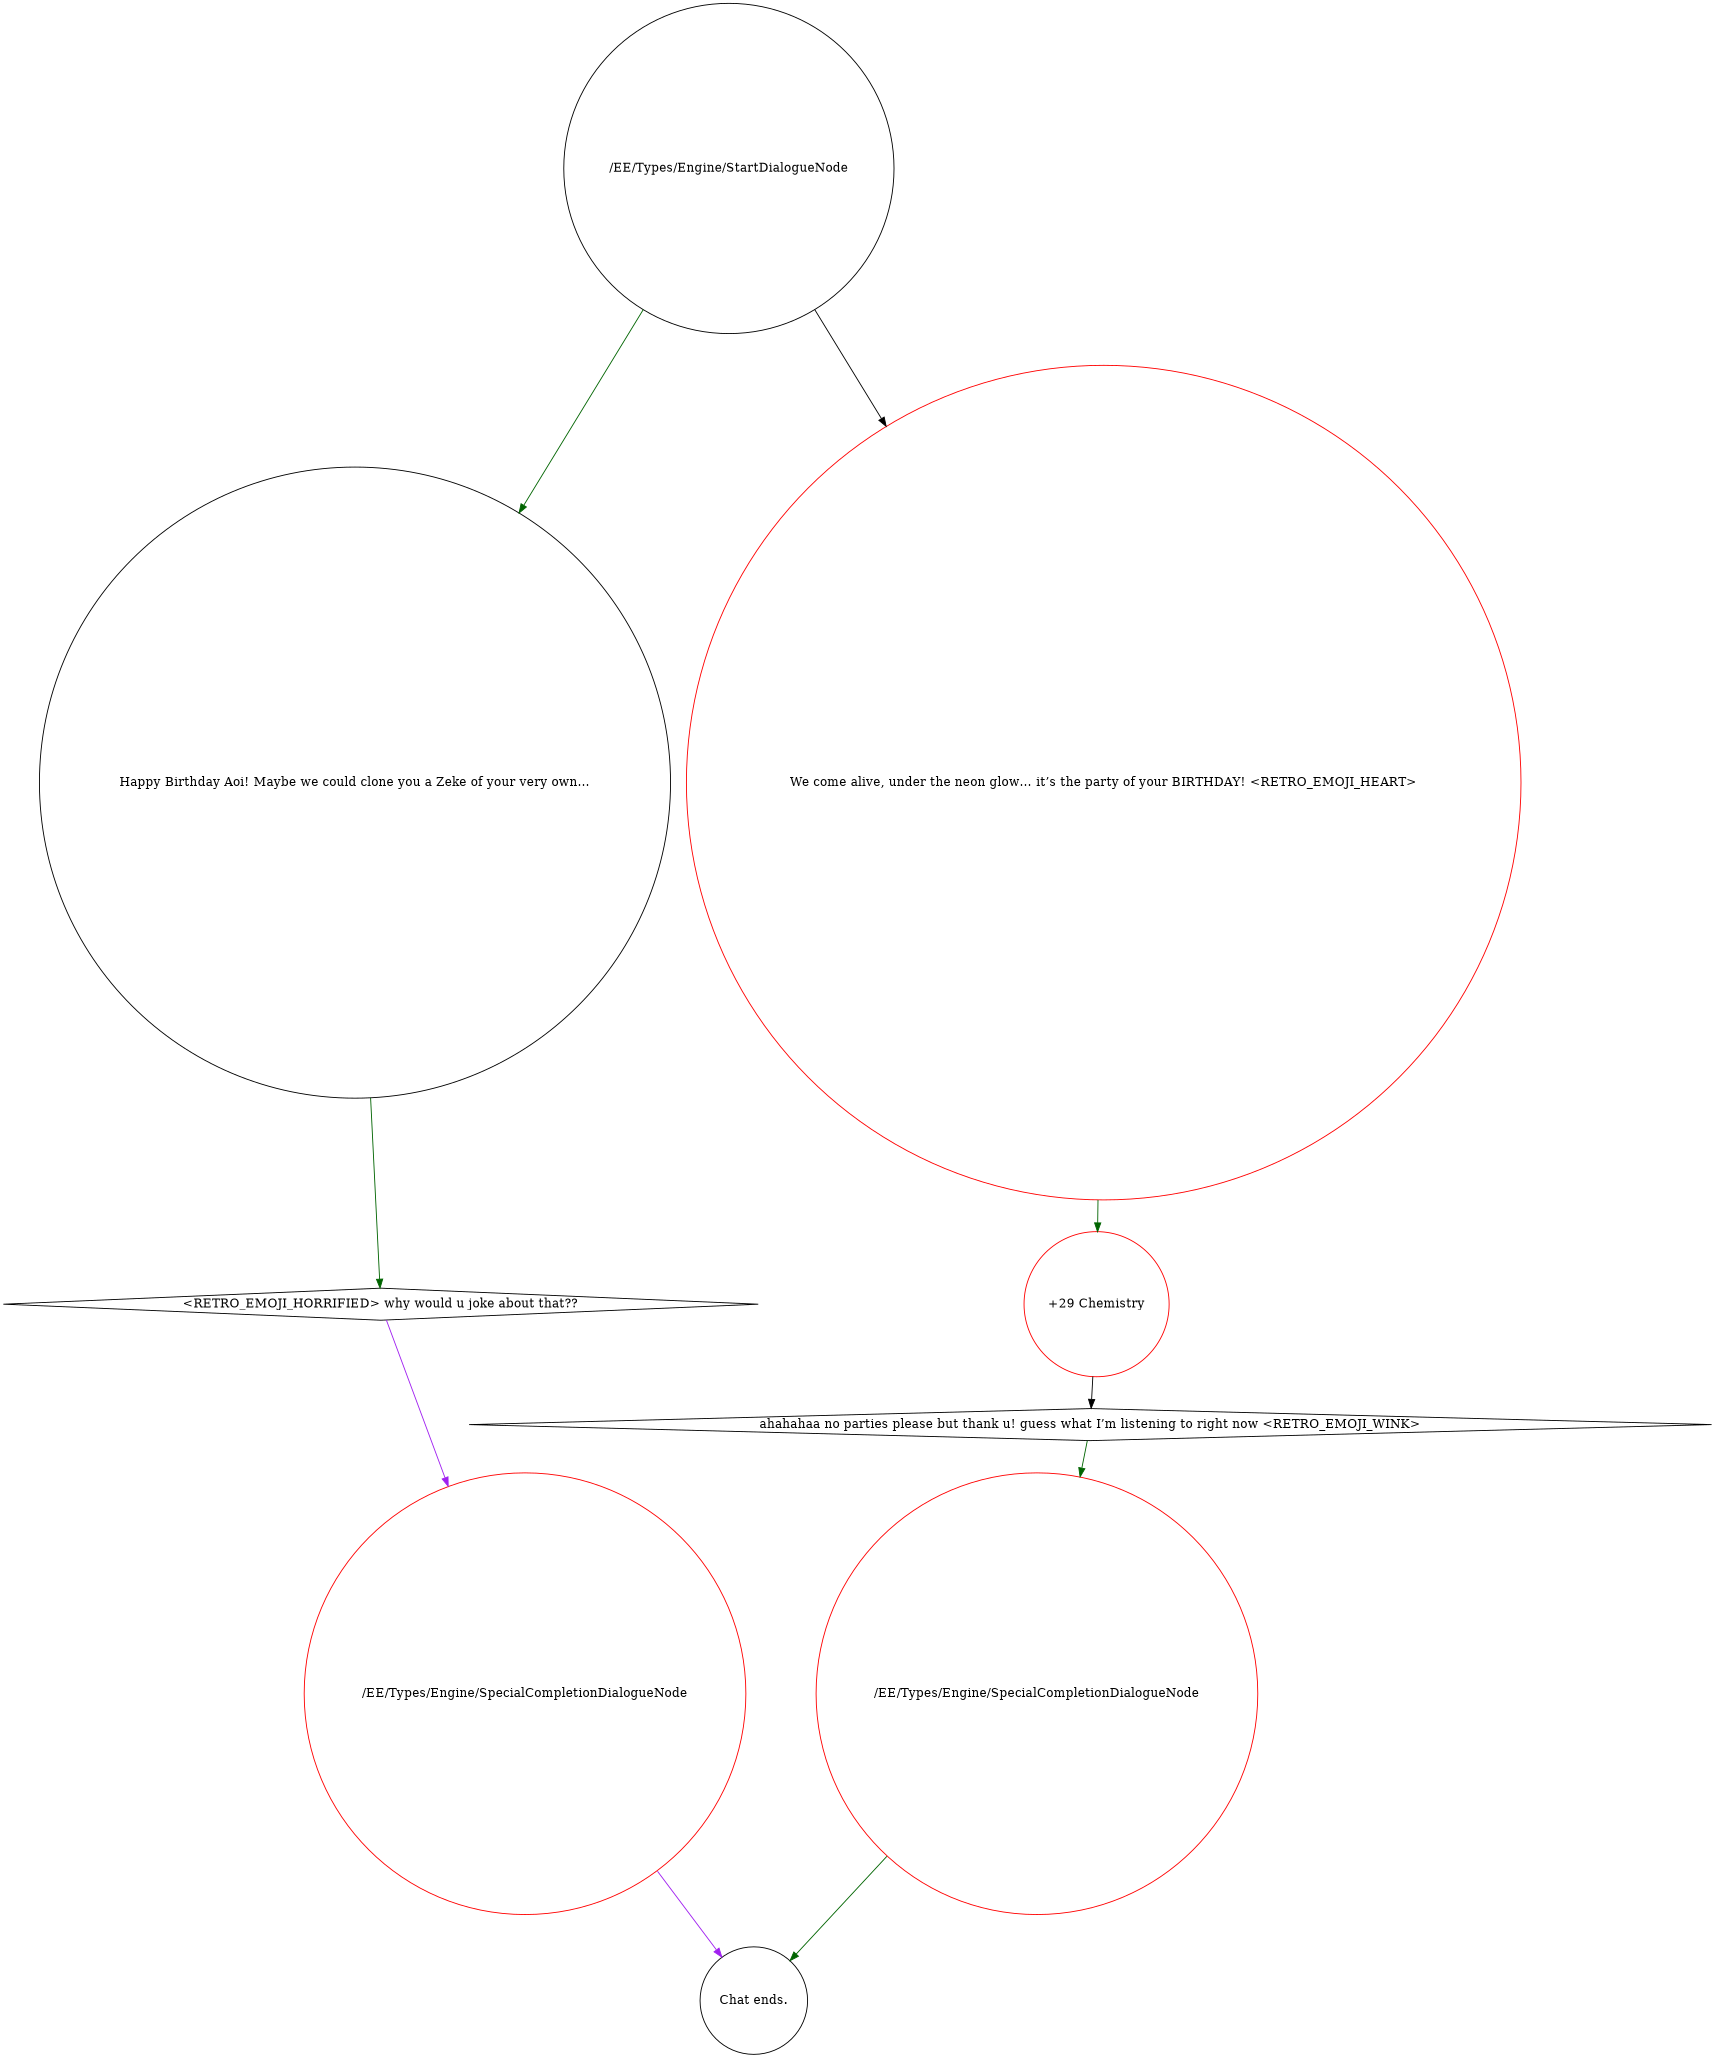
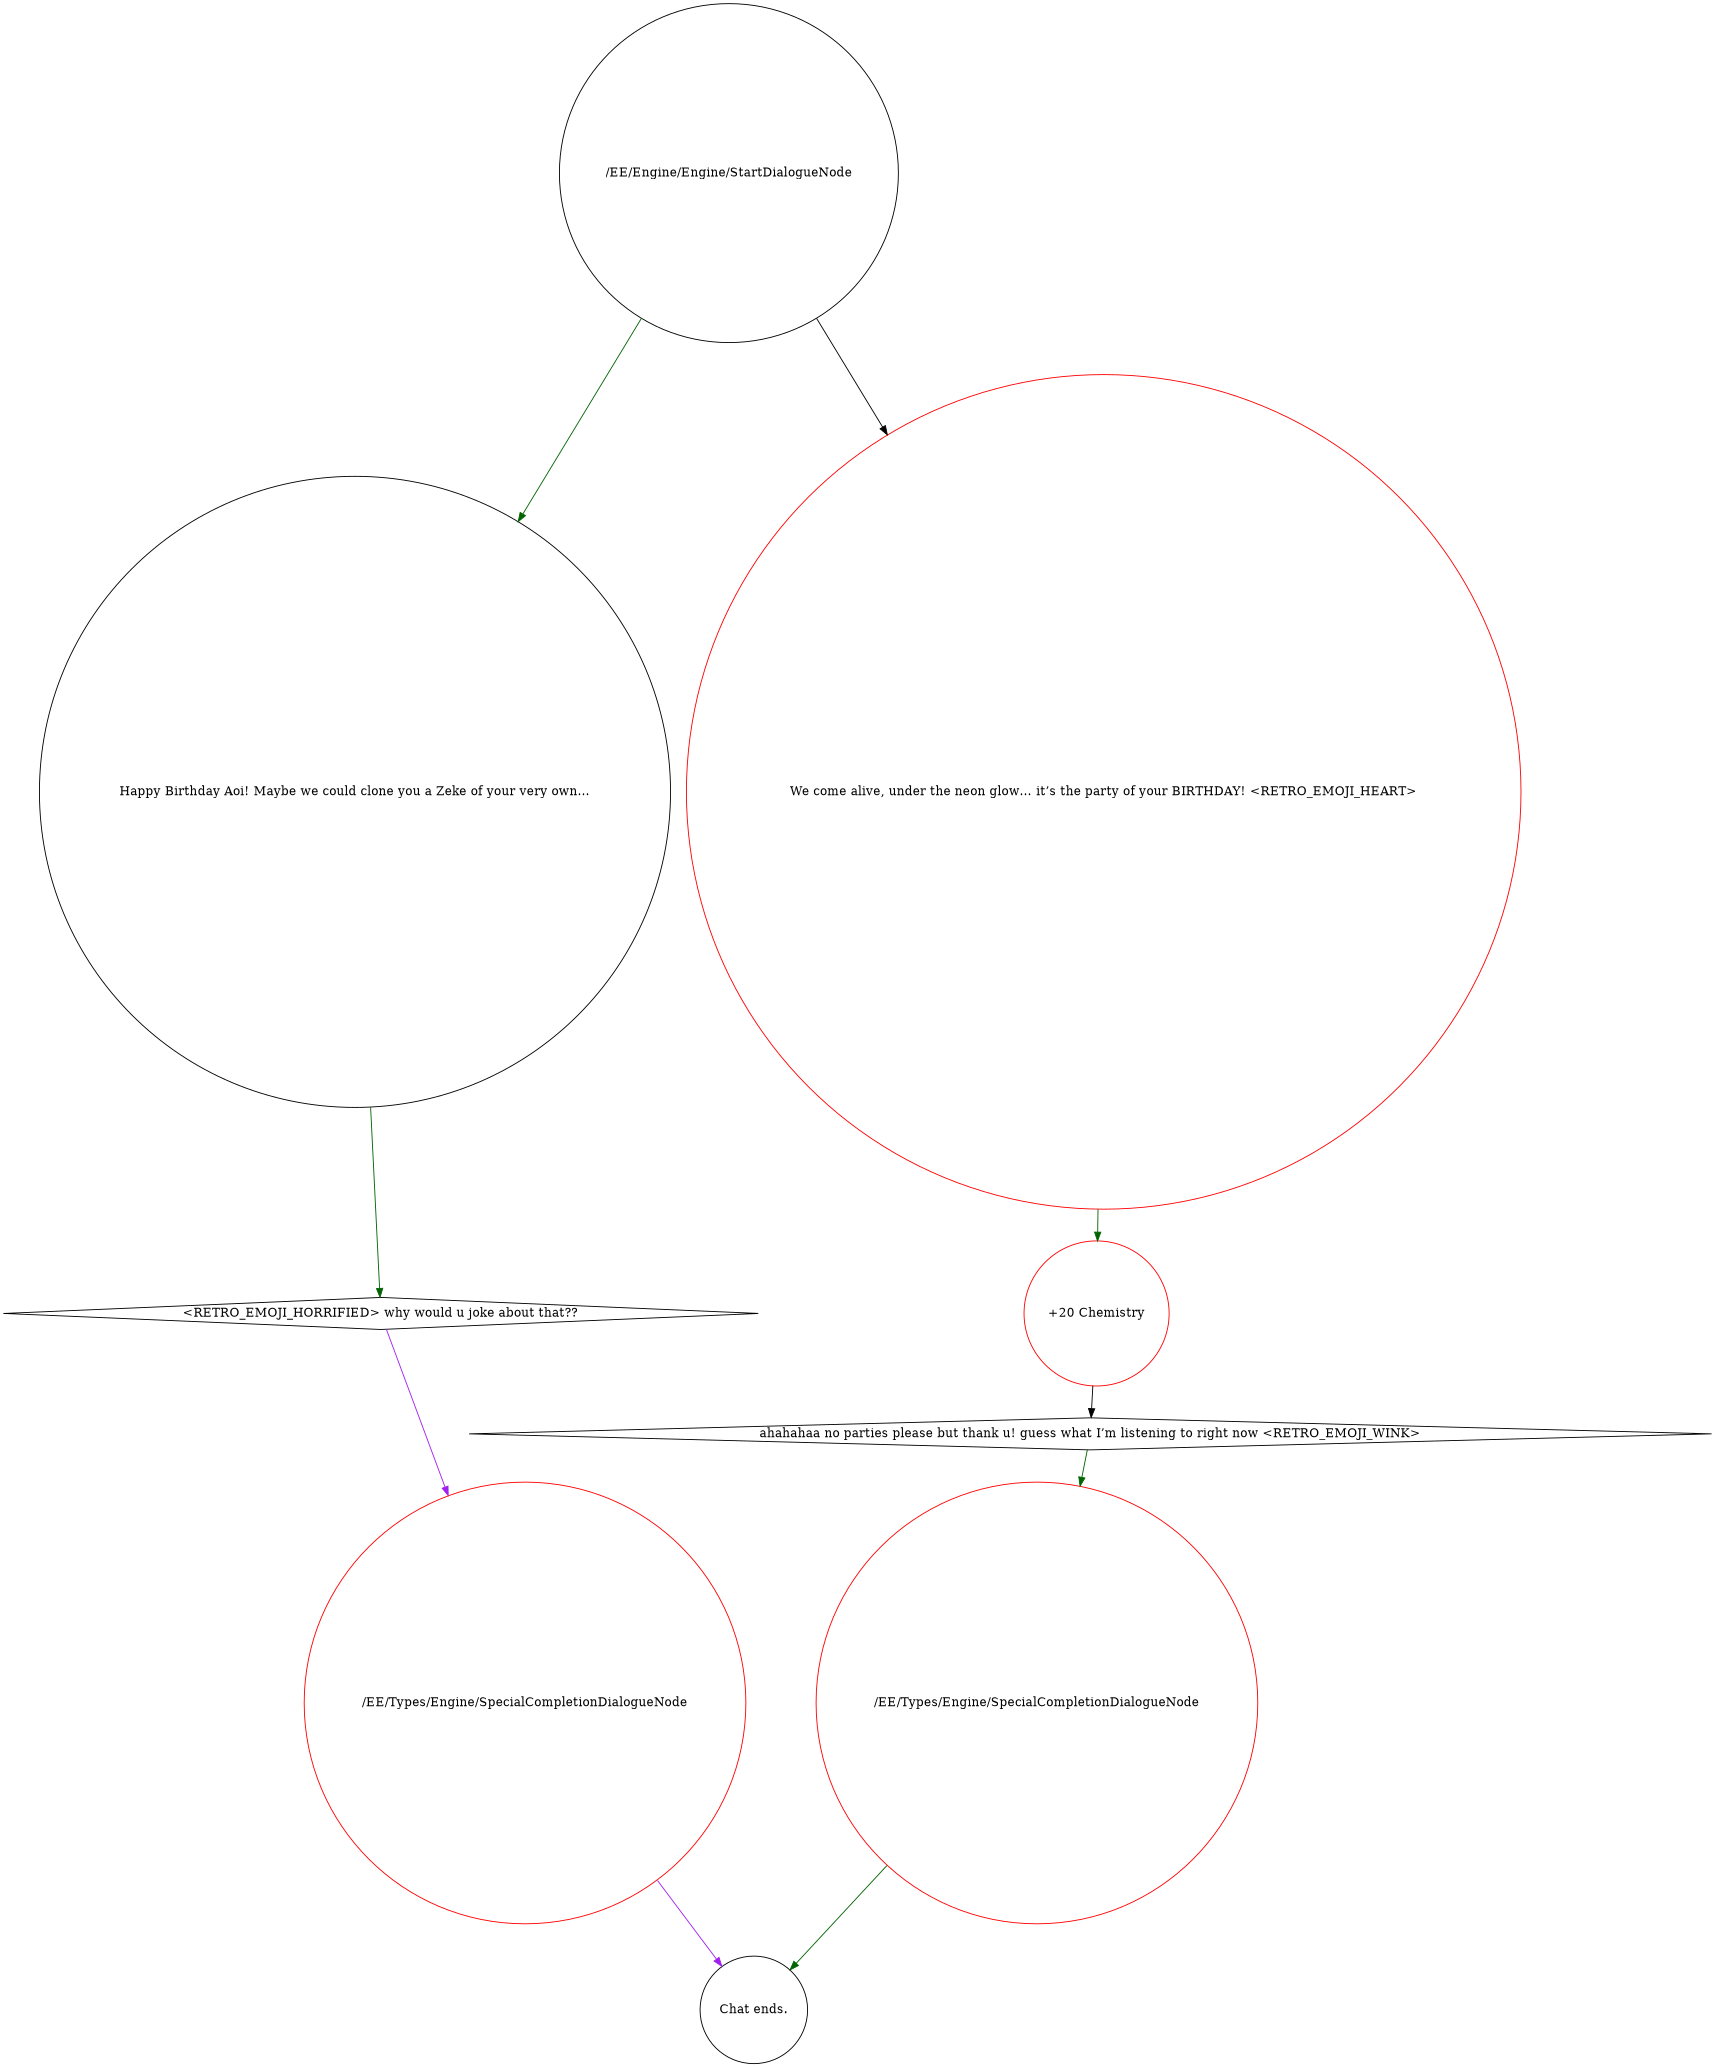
(729, 168) -> (729, 173)
(1097, 1304) -> (1097, 1313)
